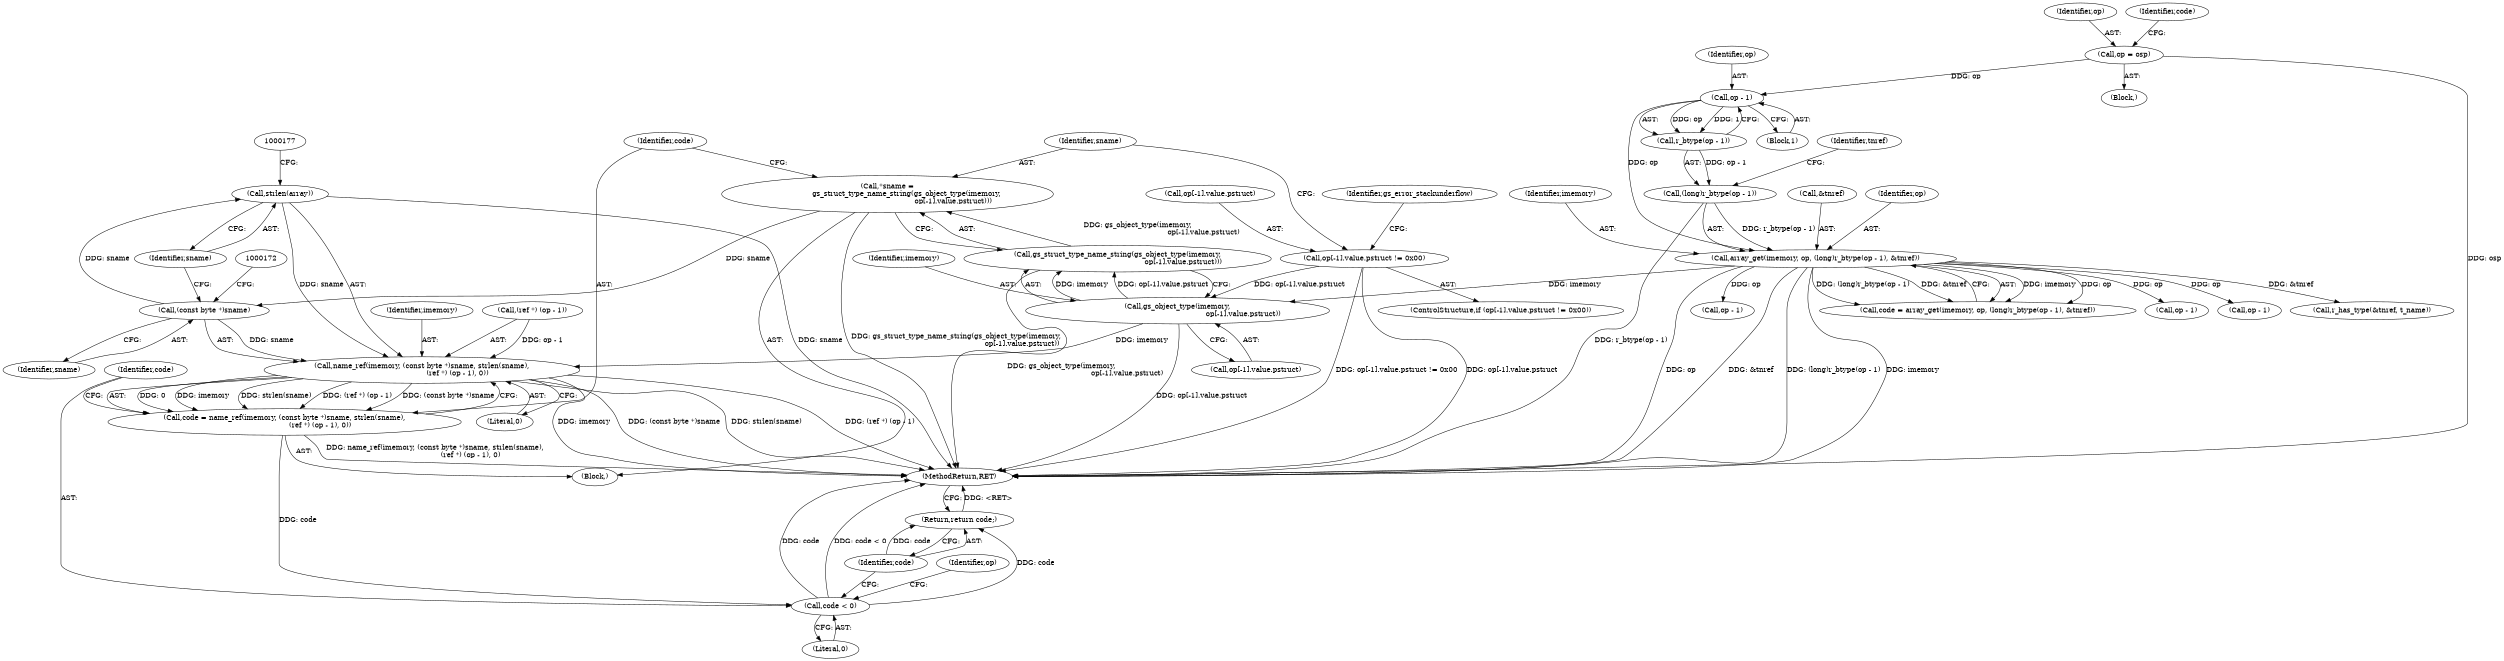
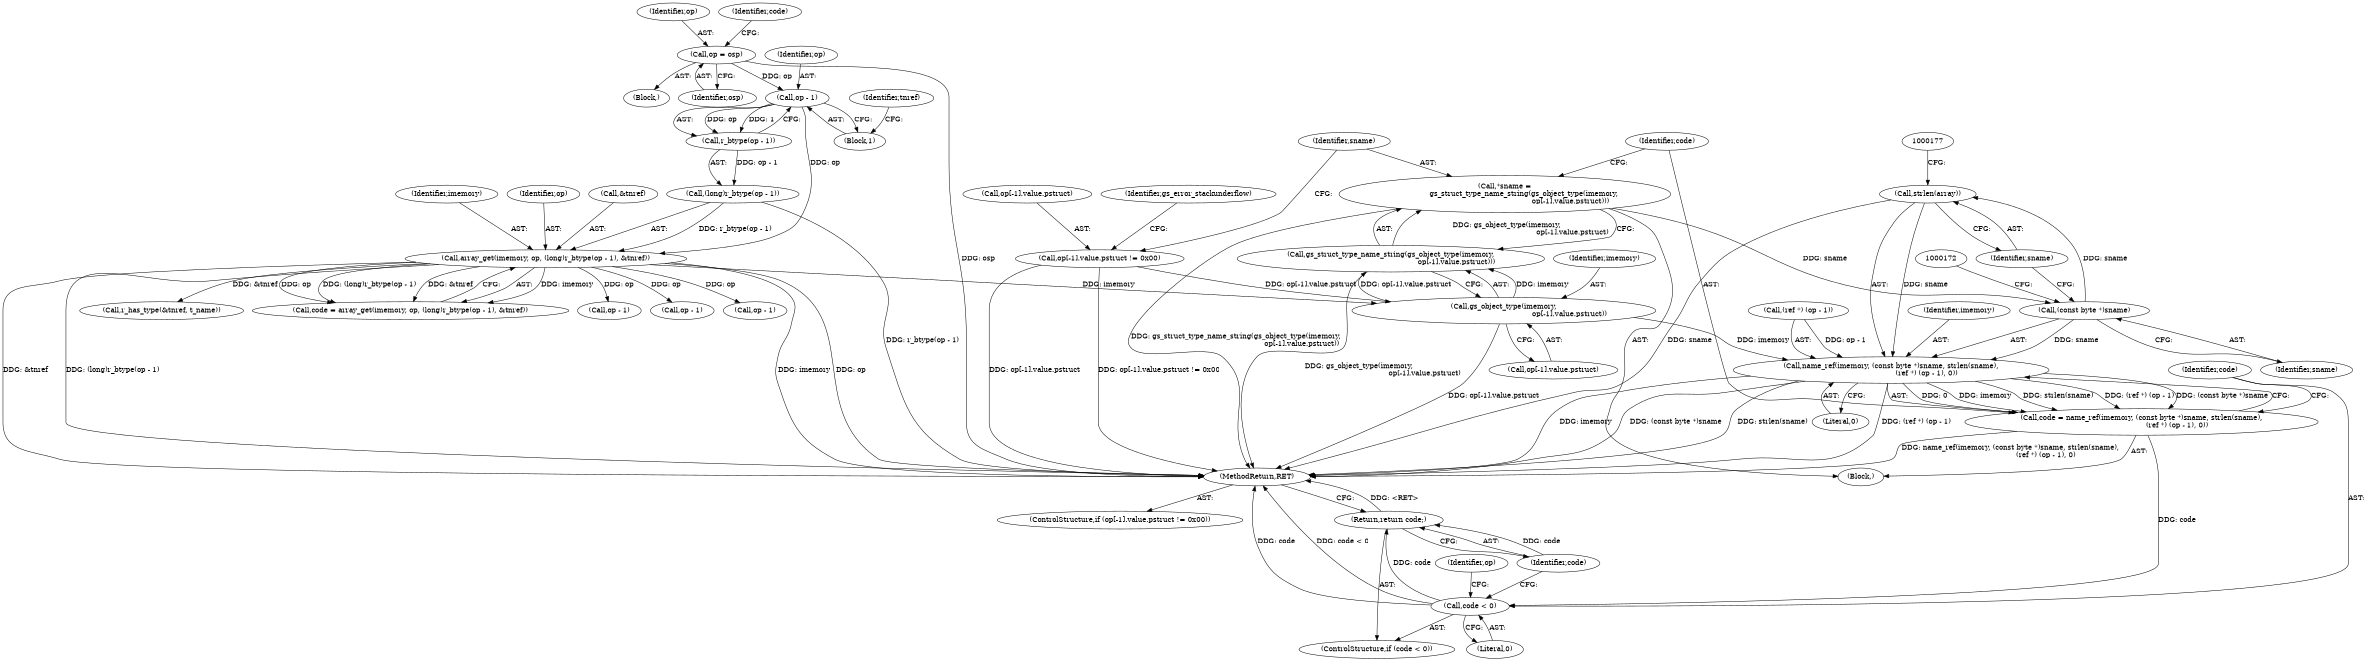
none -> (717, 98)
(1788, 167) -> (883, 119)
(1430, 284) -> (1192, 497)
none -> (1377, 649)
